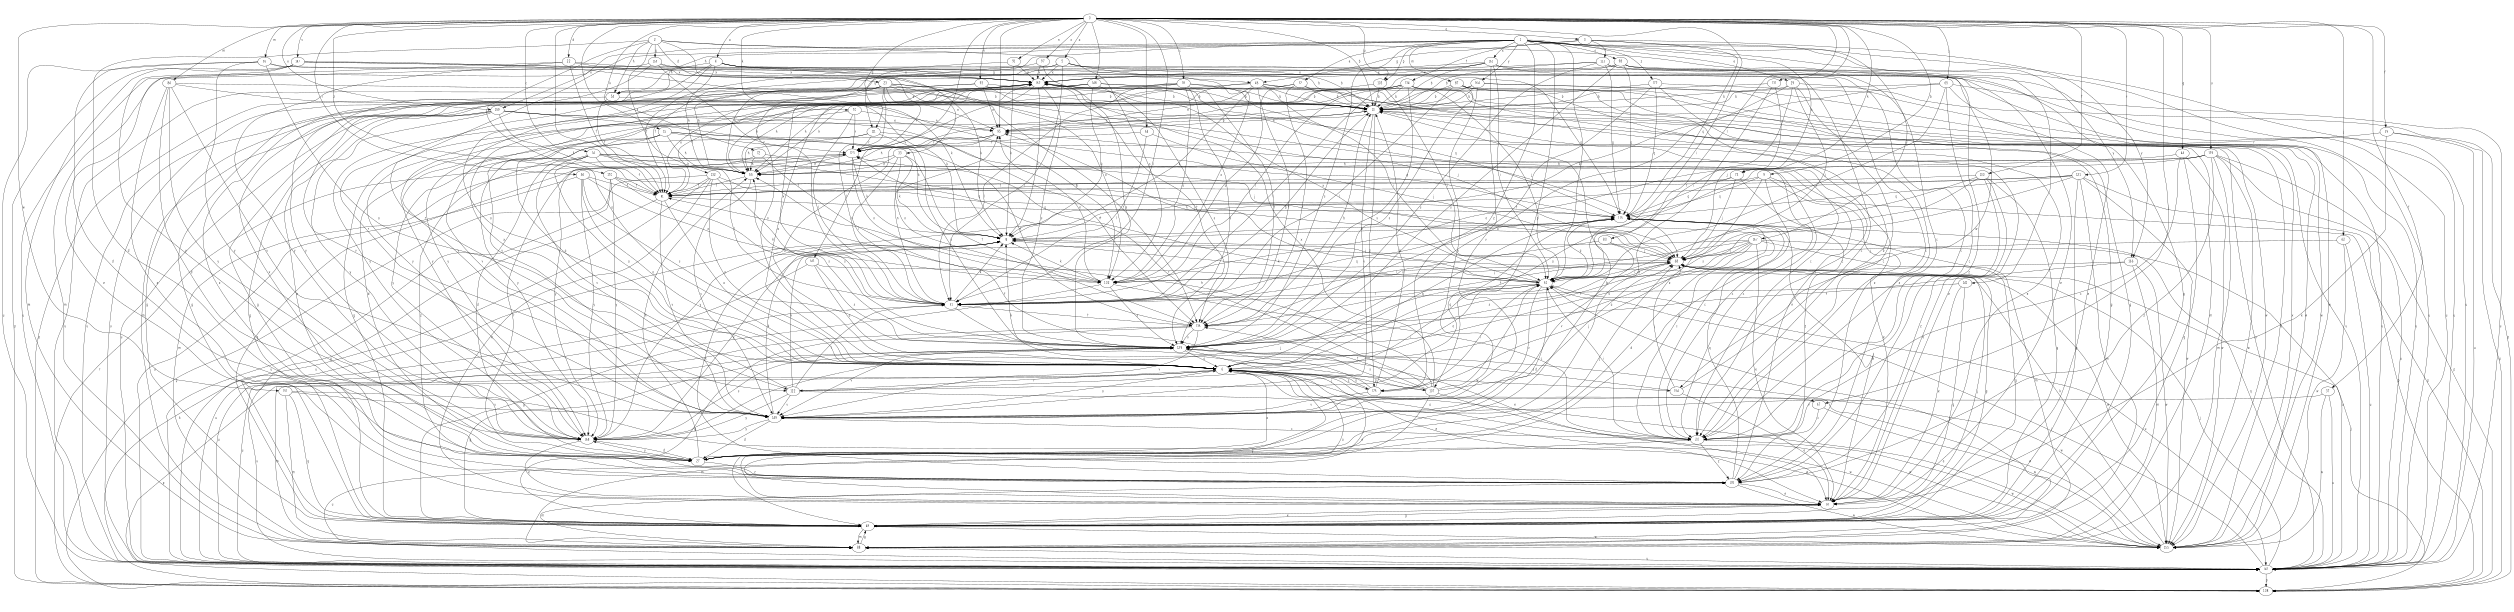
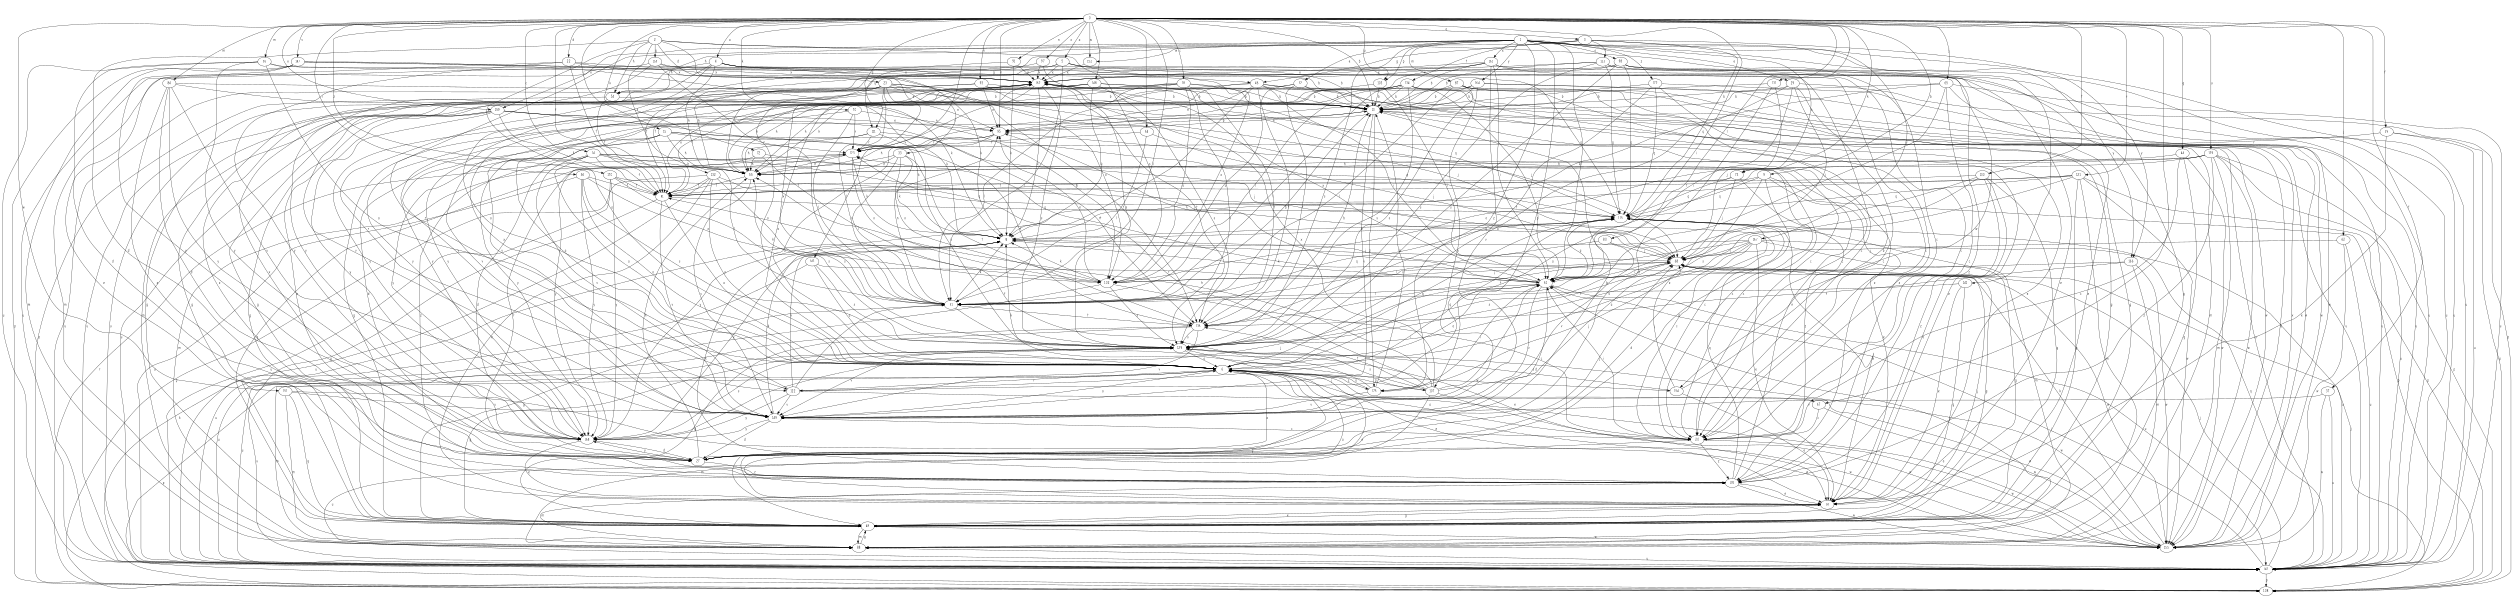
none -> (1090, 62)
